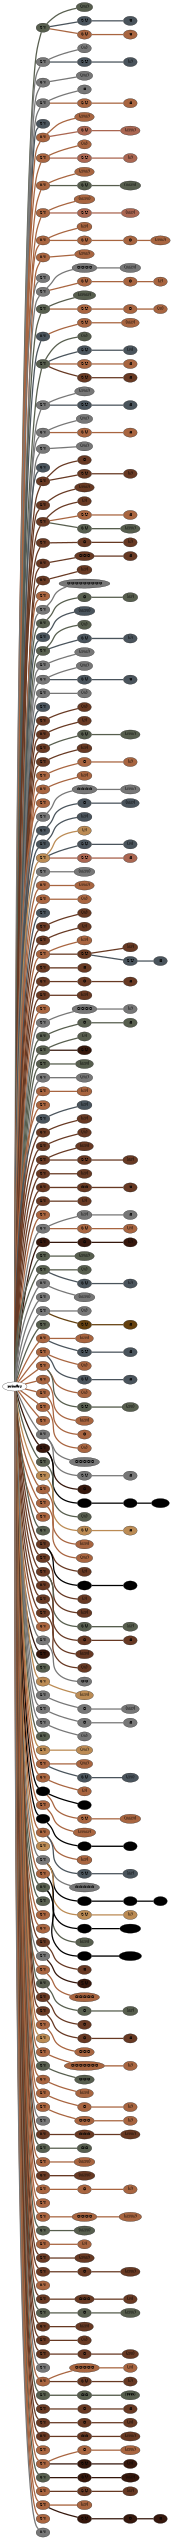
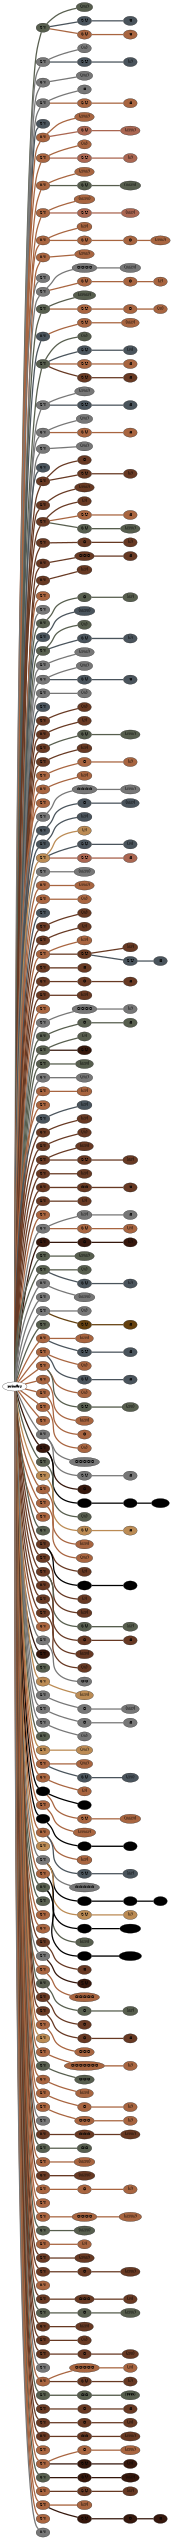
(84, 584) -> none
